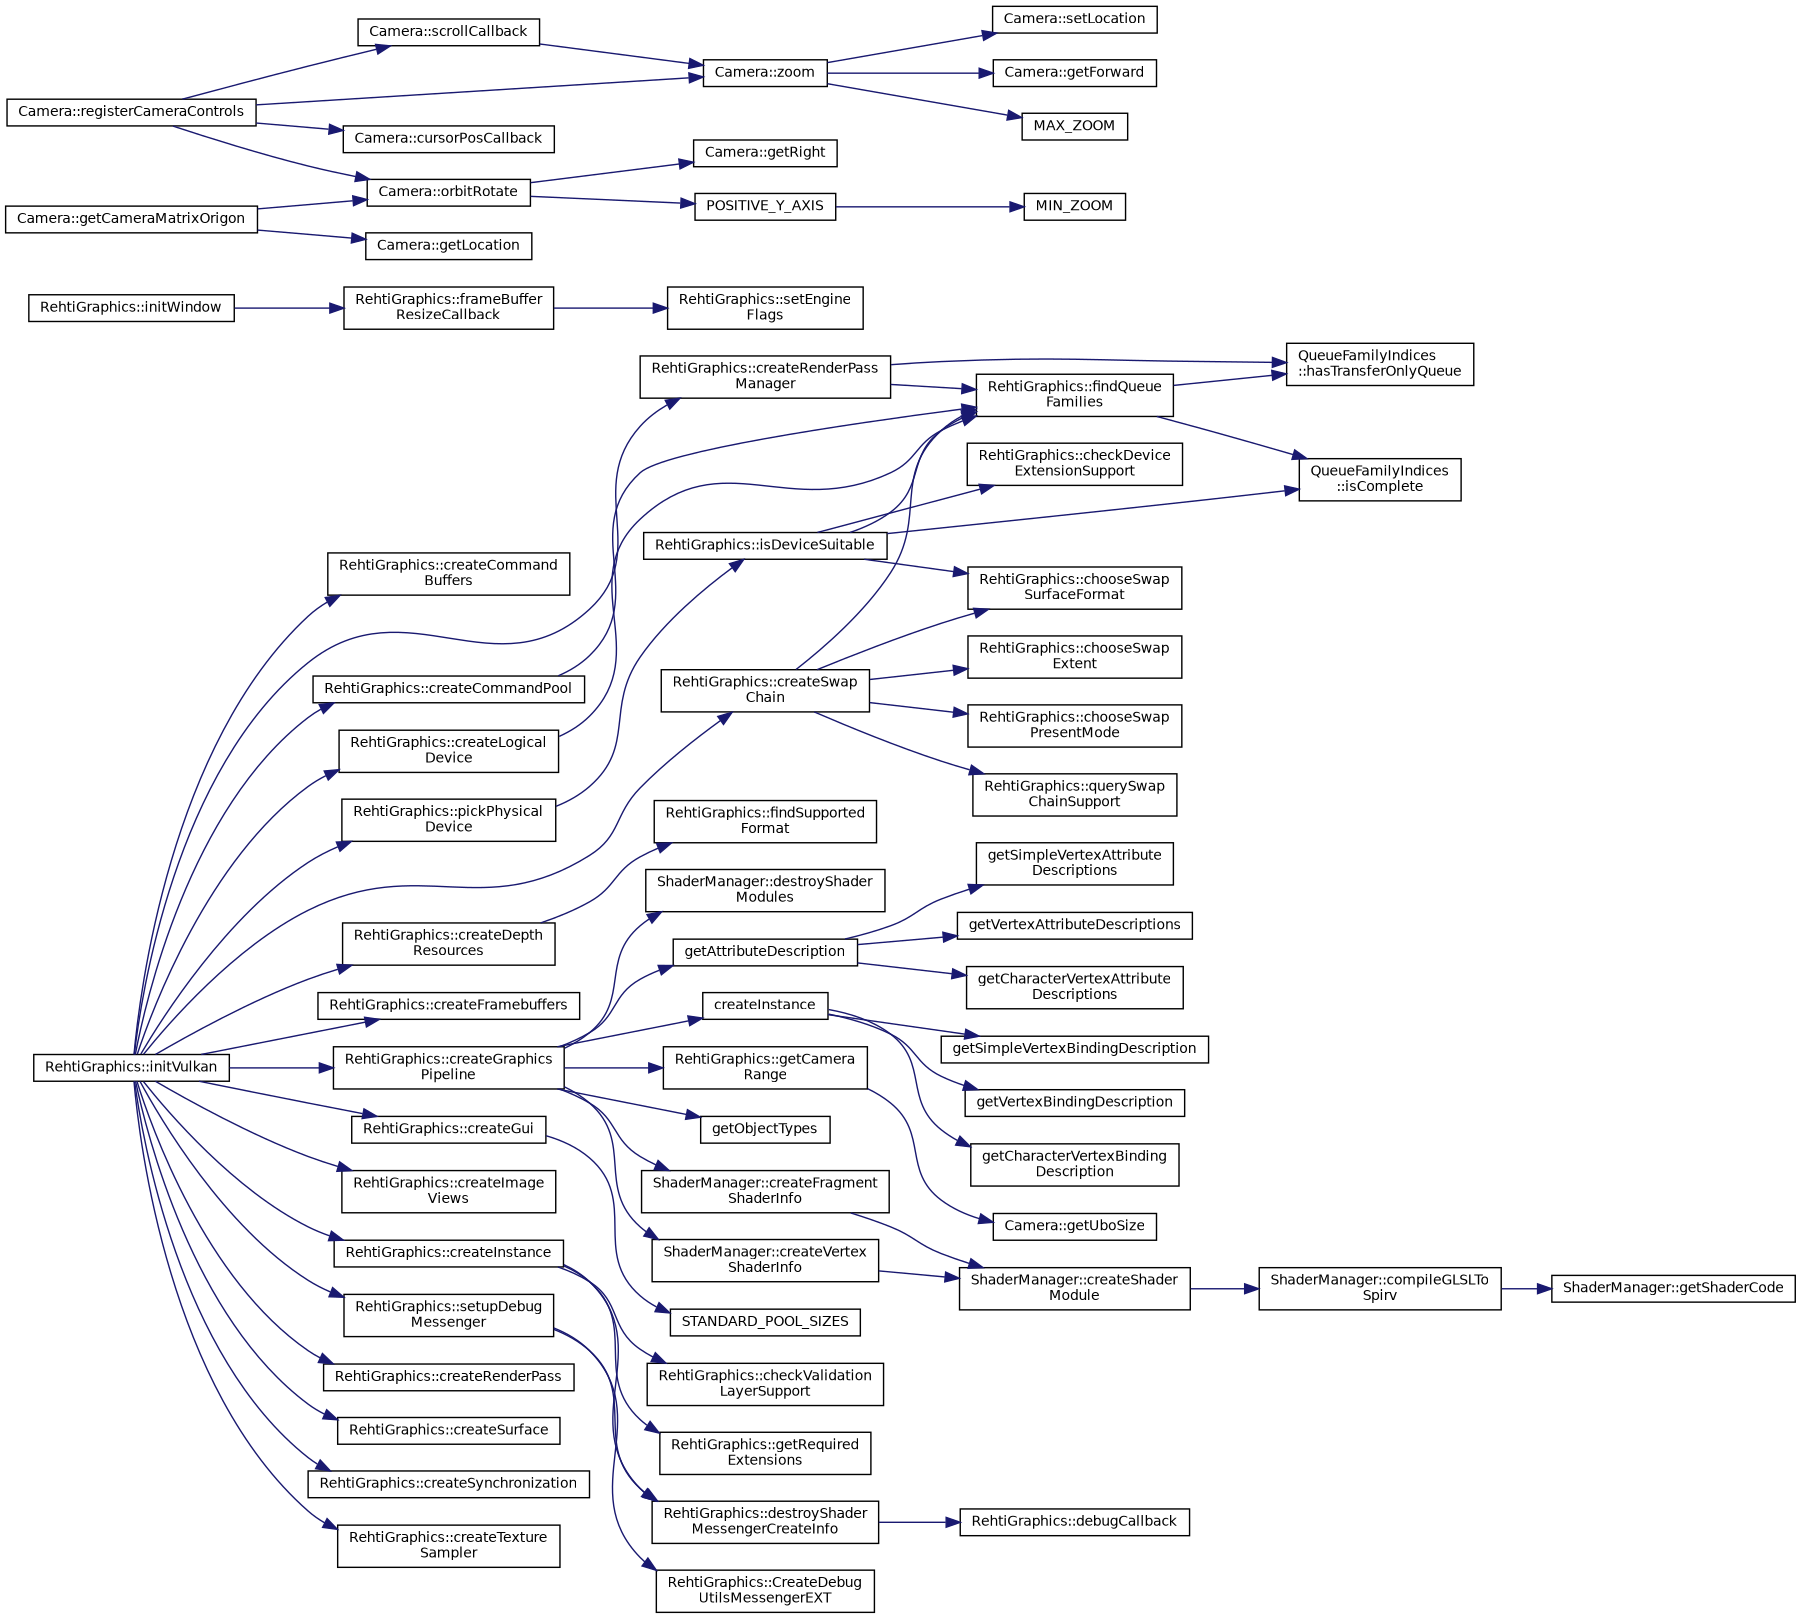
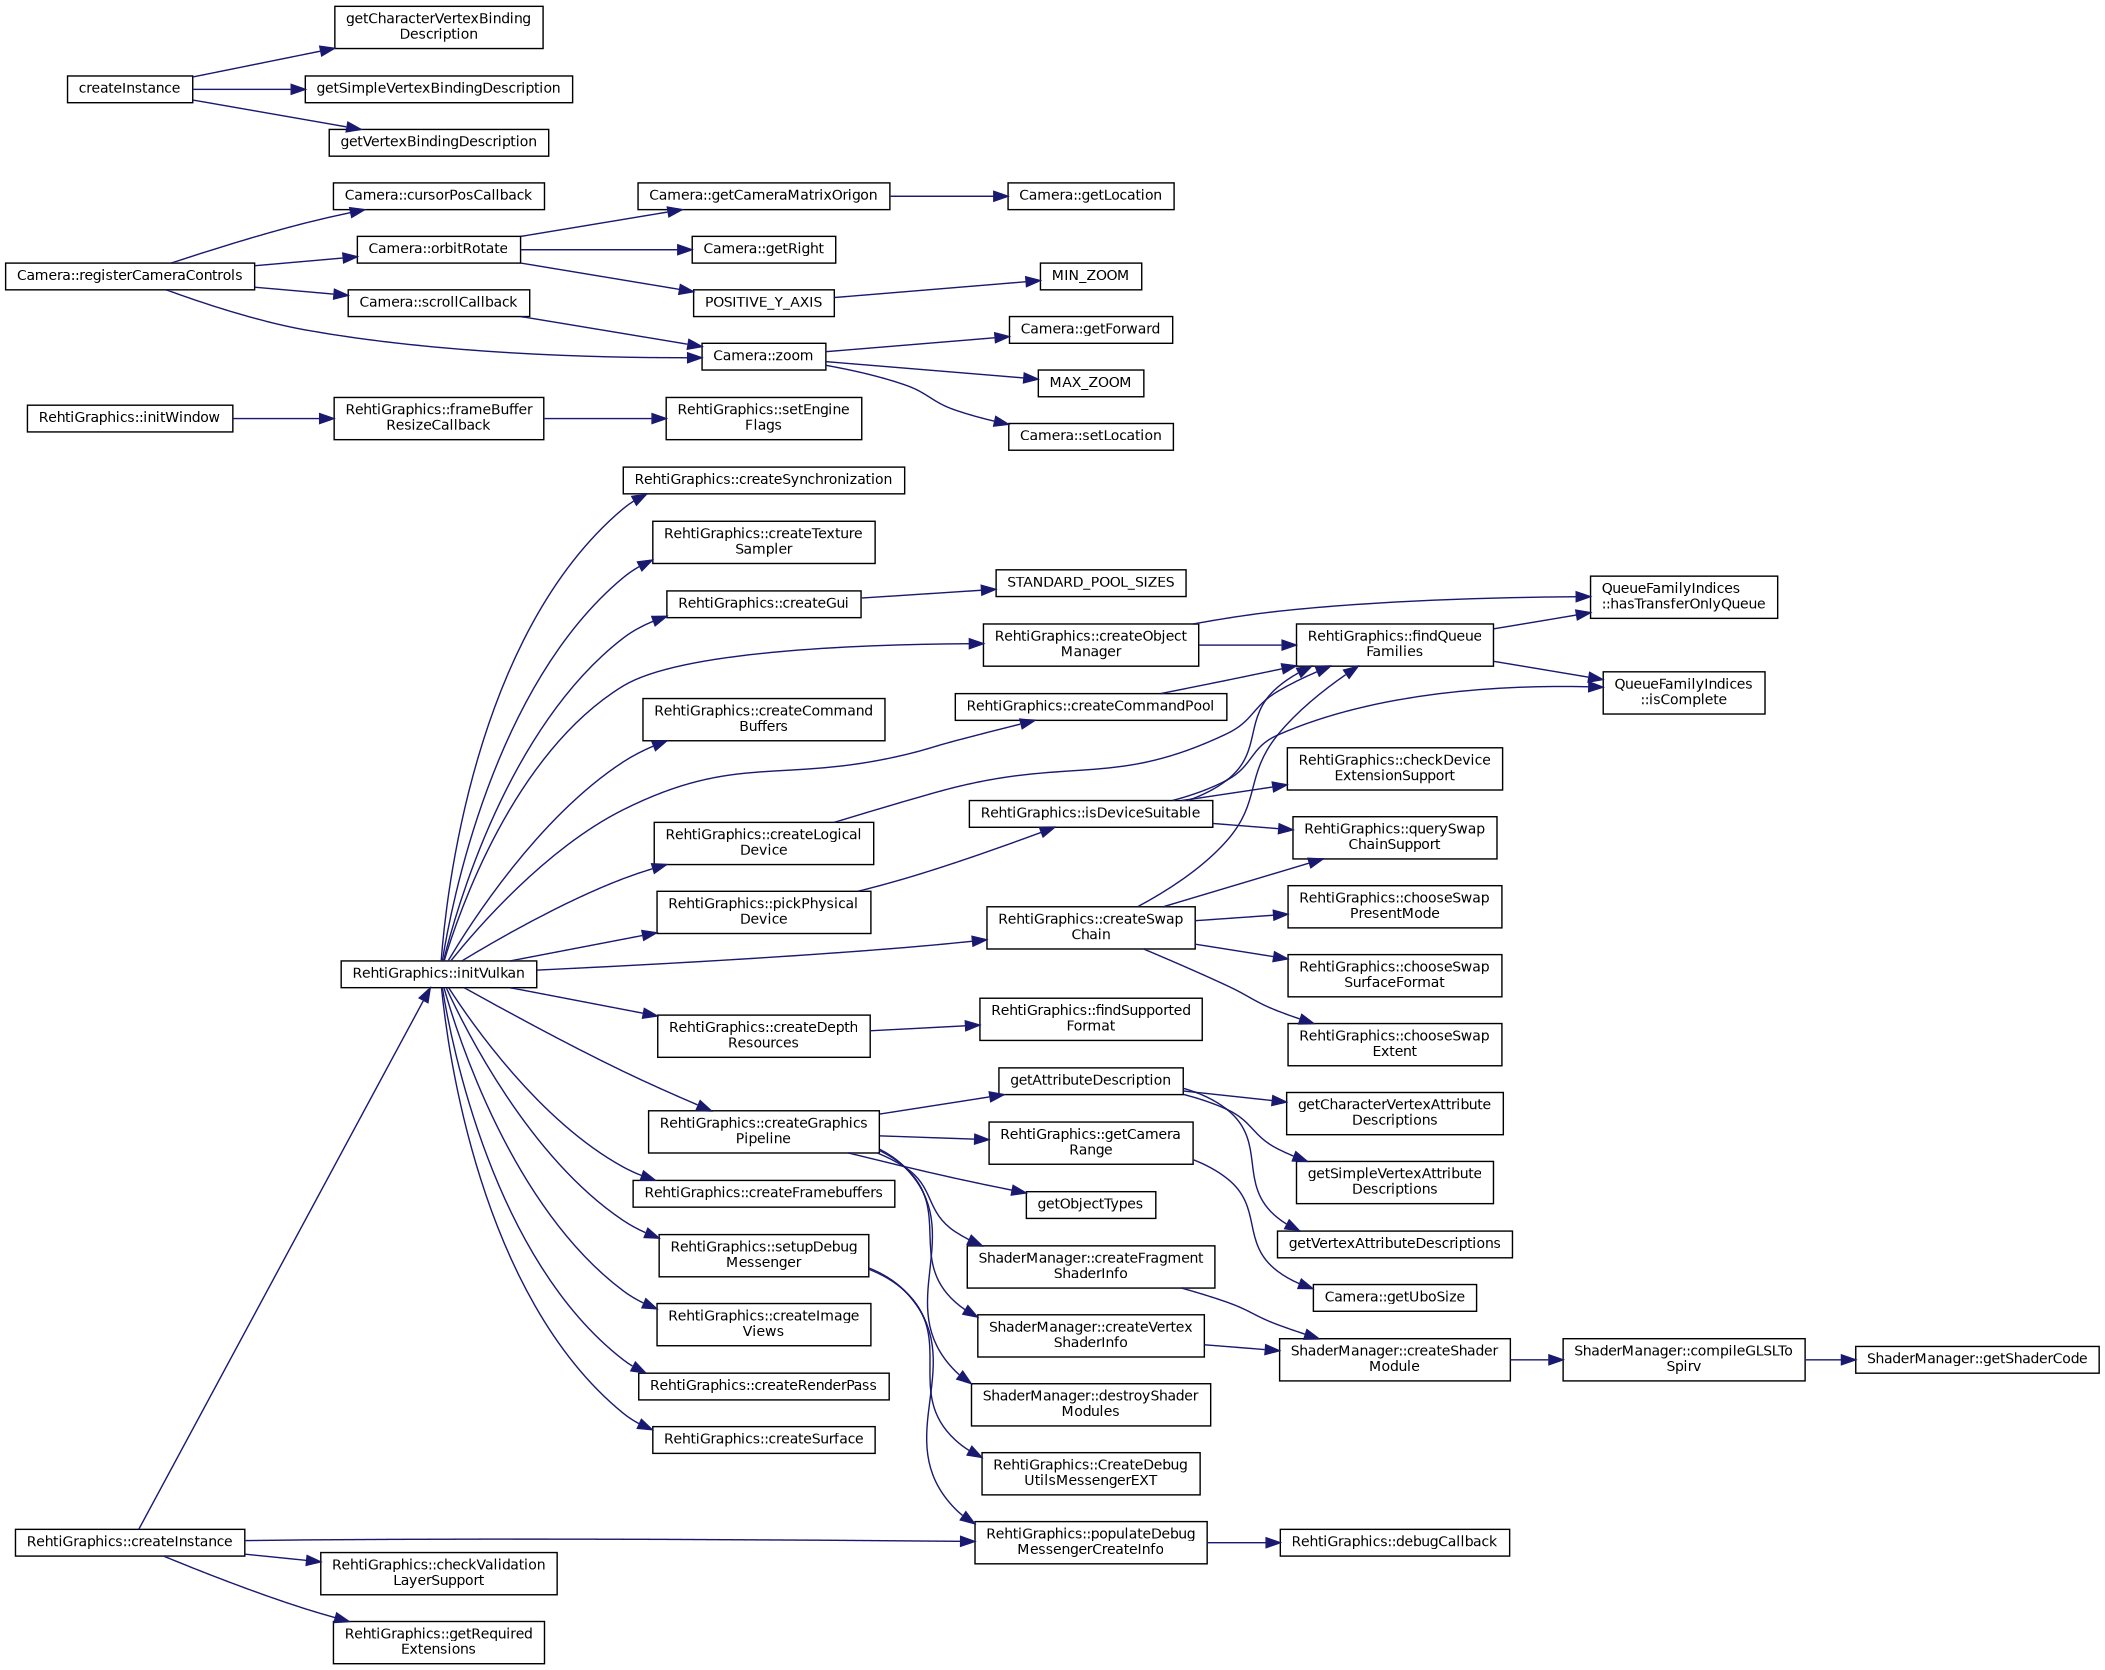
(305, 205) -> (594, 224)
(765, 377) -> (1091, 645)
(909, 565) -> (1247, 826)
(623, 1034) -> none
(227, 1170) -> (281, 1265)
(765, 1522) -> (1091, 1543)
